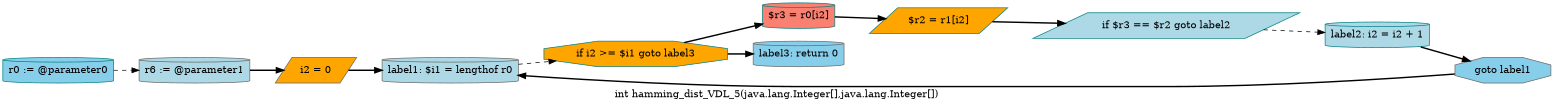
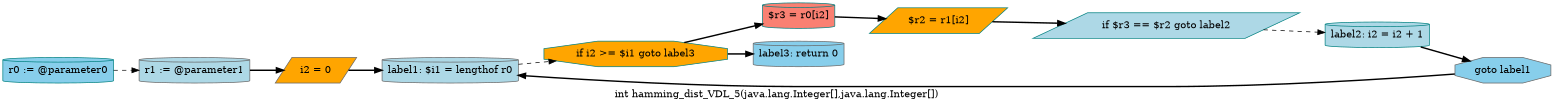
(194, 70) -> (194, 70)
